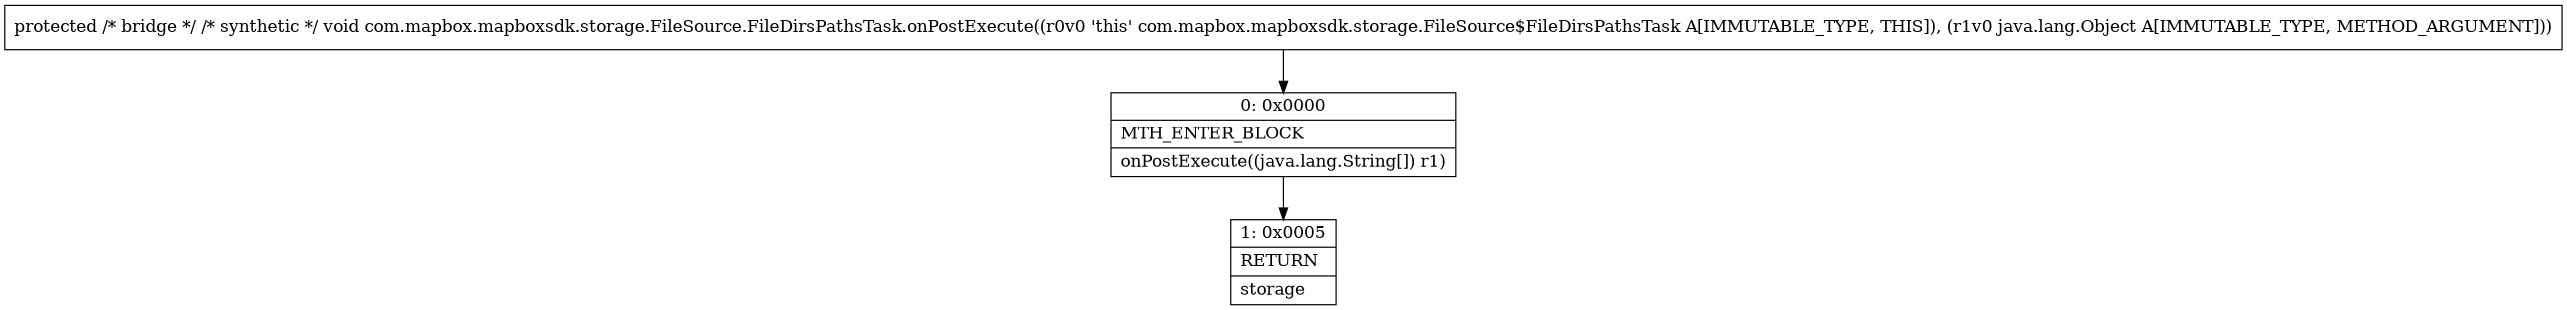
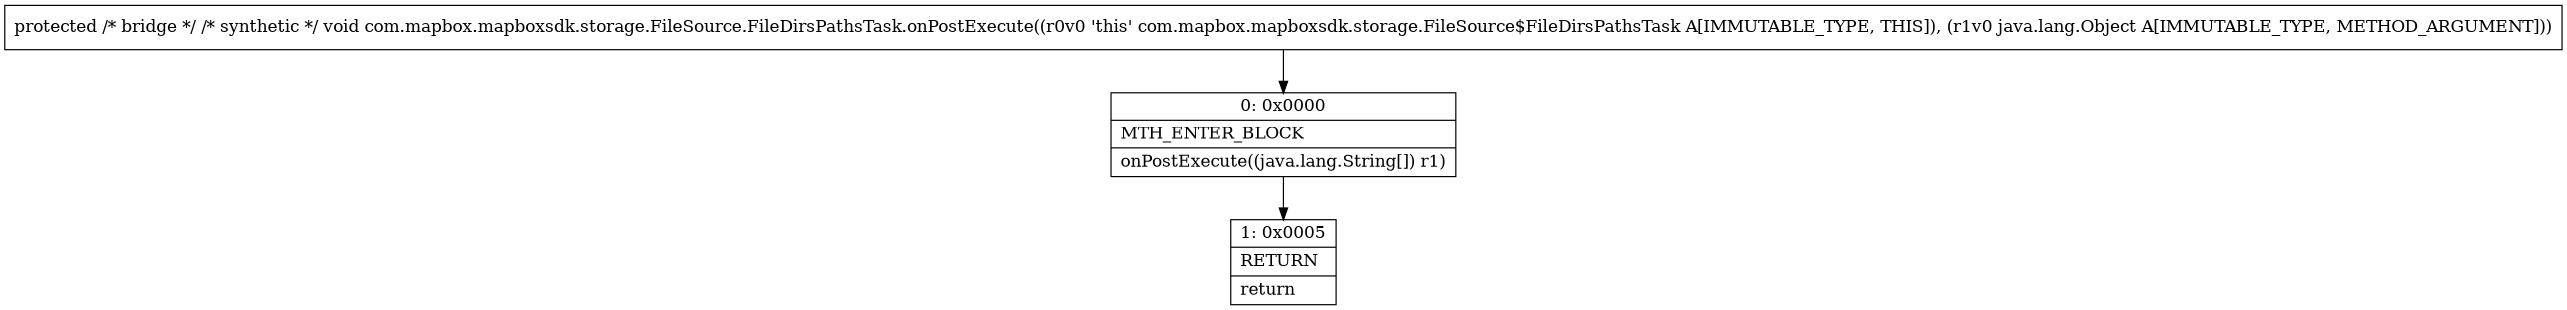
(1273, 290) -> (1268, 290)
